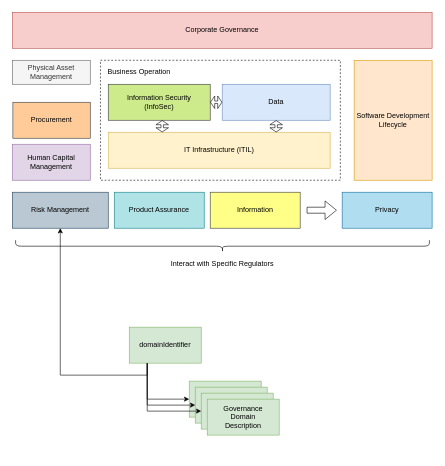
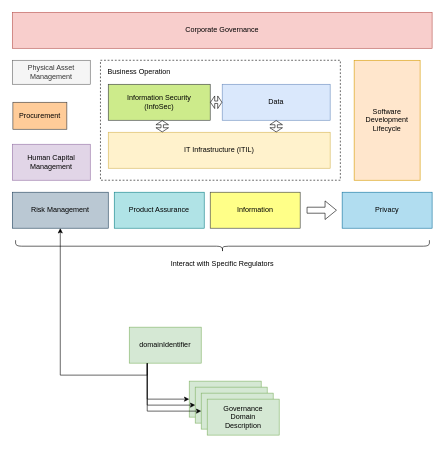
(52, 120) -> (40, 116)
(393, 120) -> (387, 120)
